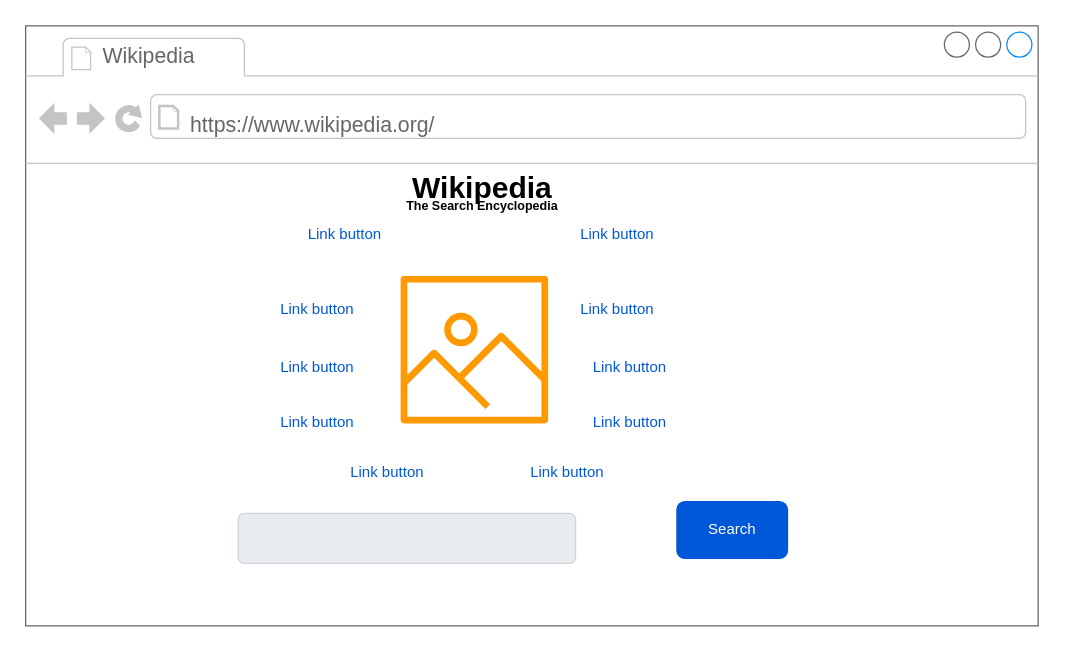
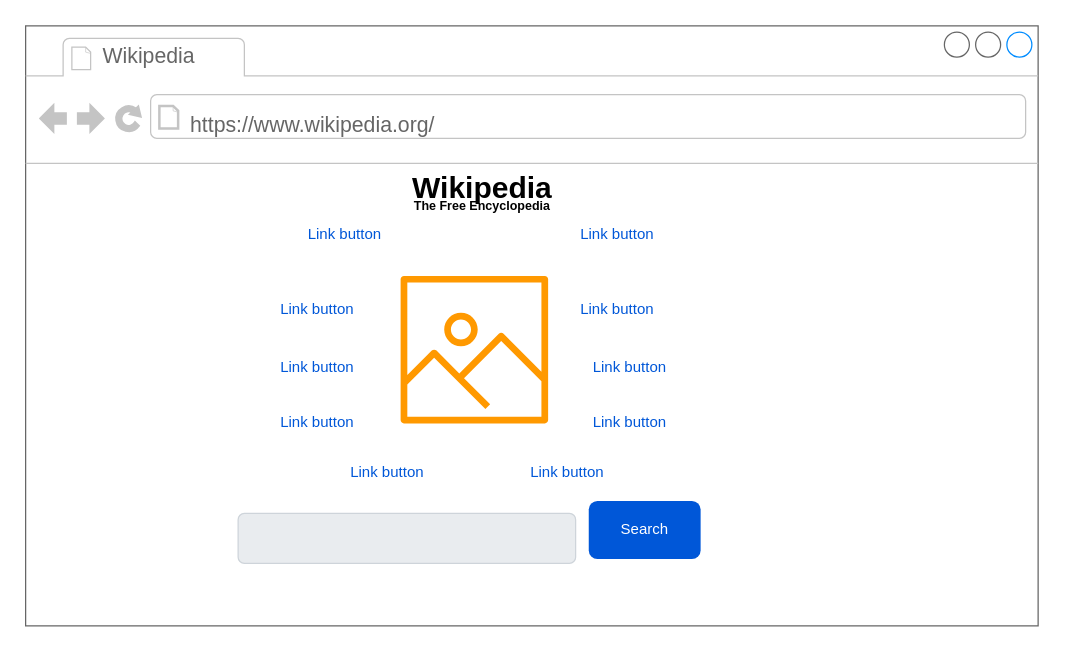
(483, 201) -> (483, 201)
(732, 530) -> (645, 530)
